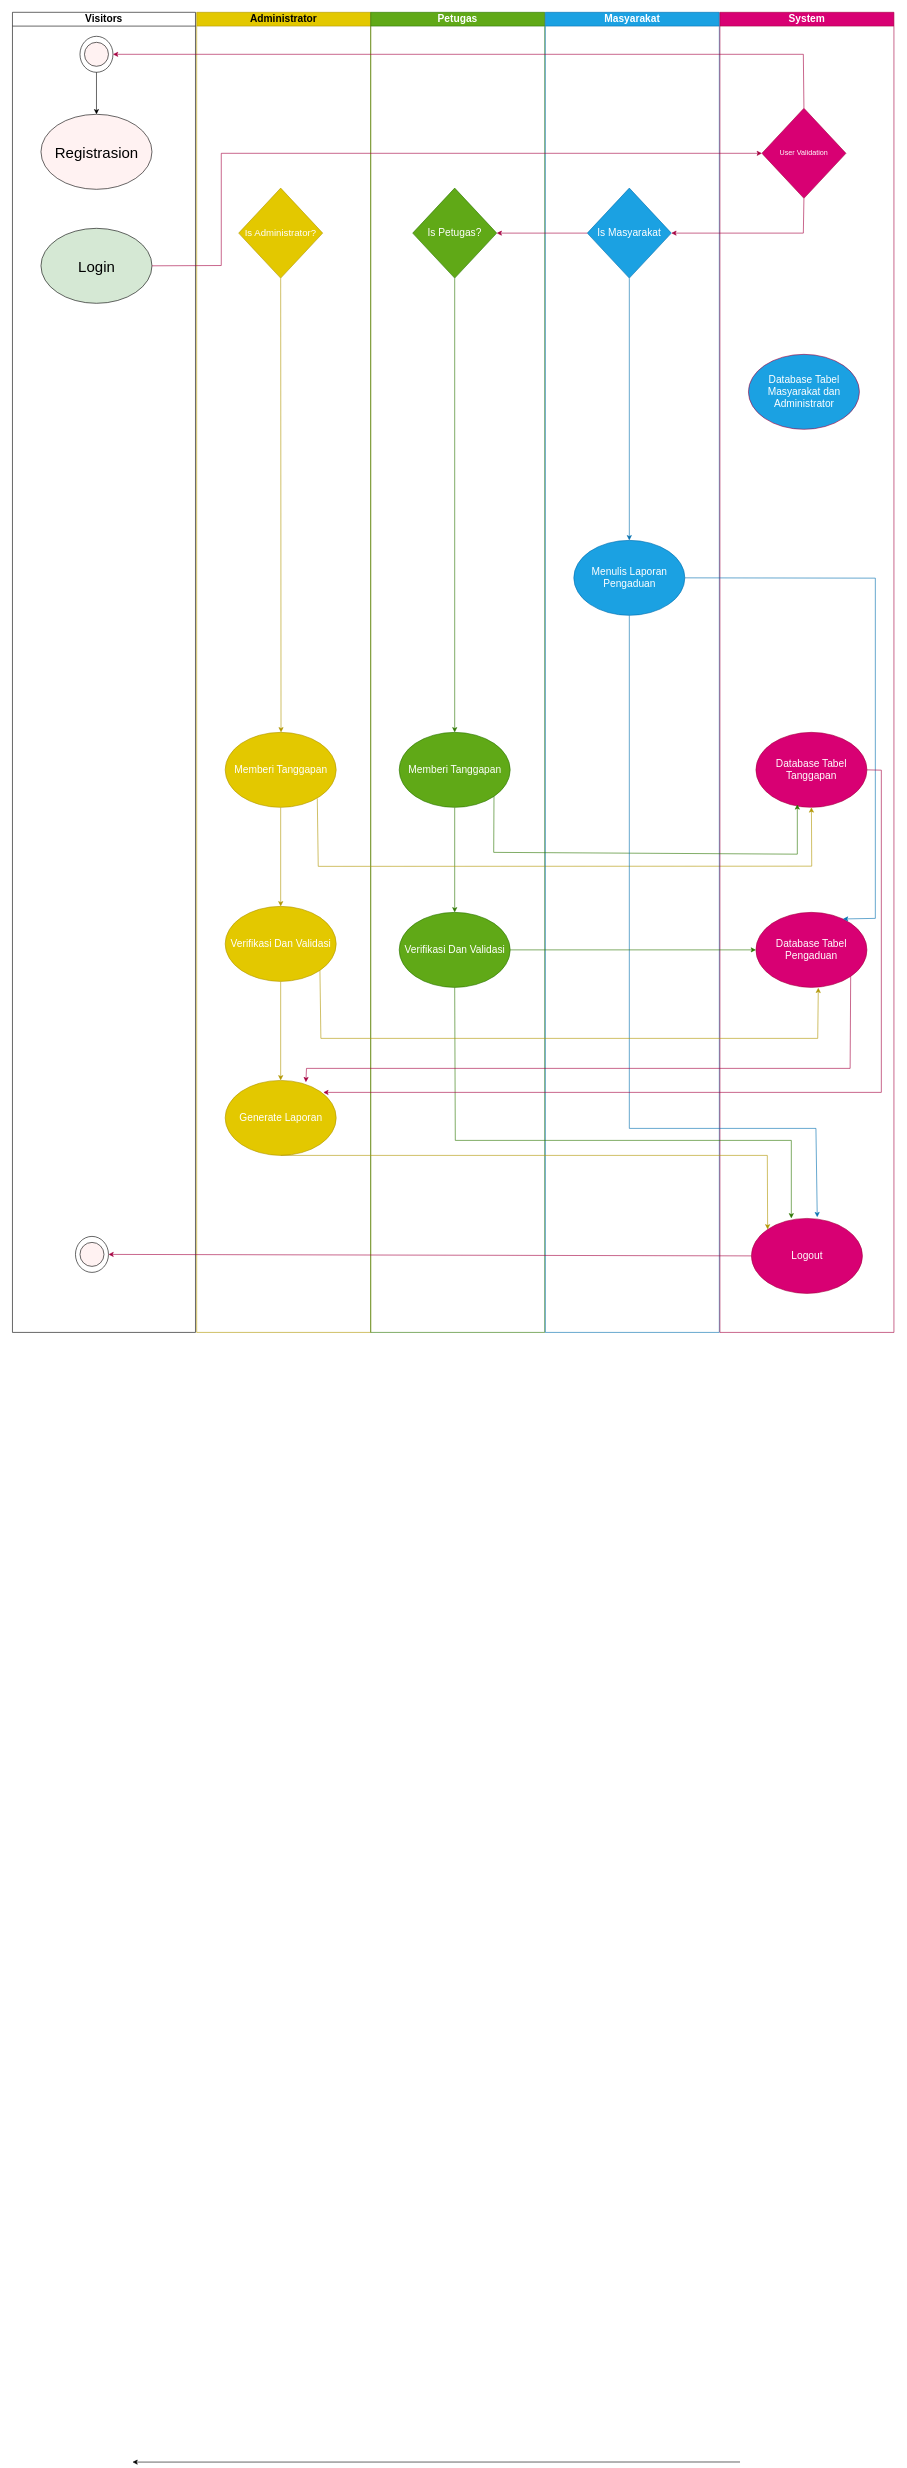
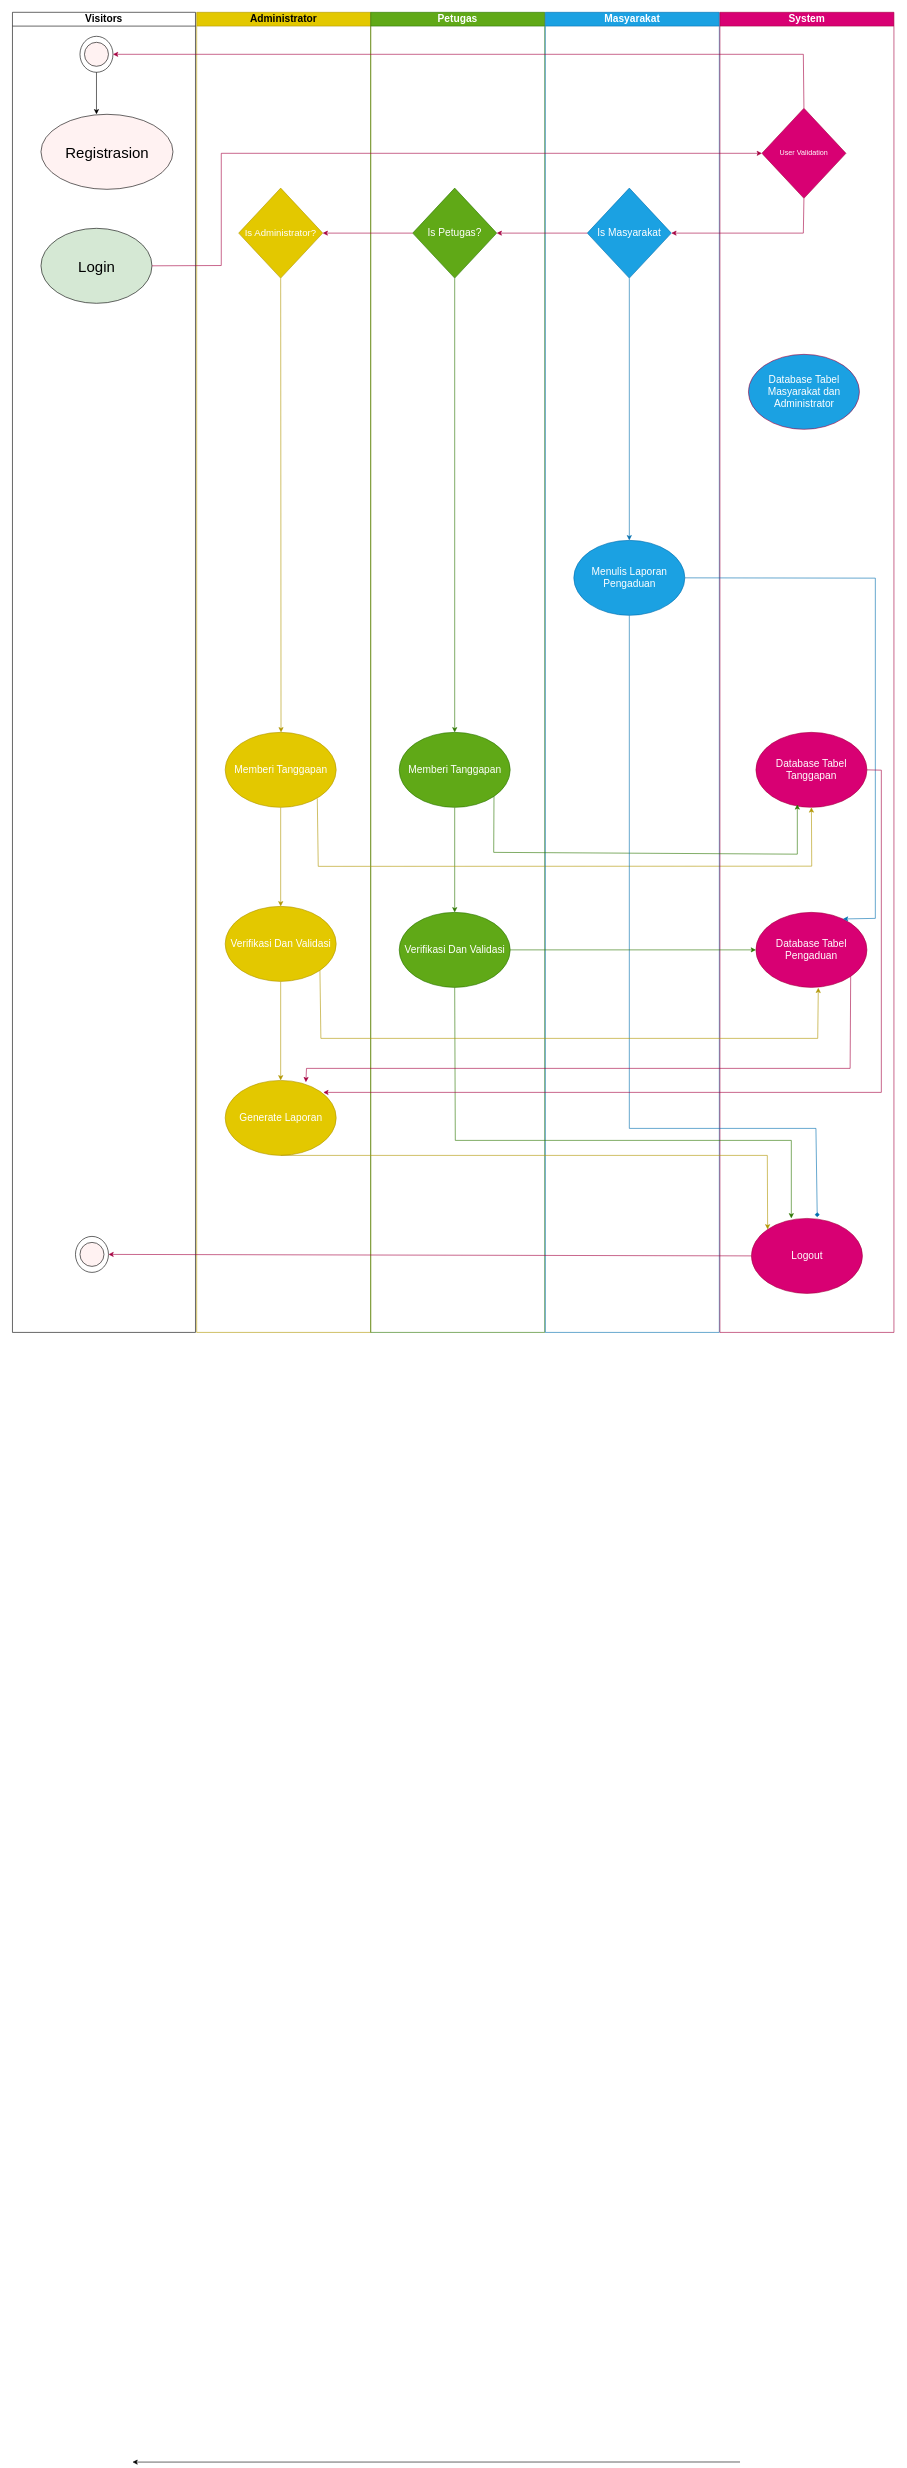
(96, 152) -> (107, 152)
none -> (328, 233)
(817, 1211) -> (817, 1211)
